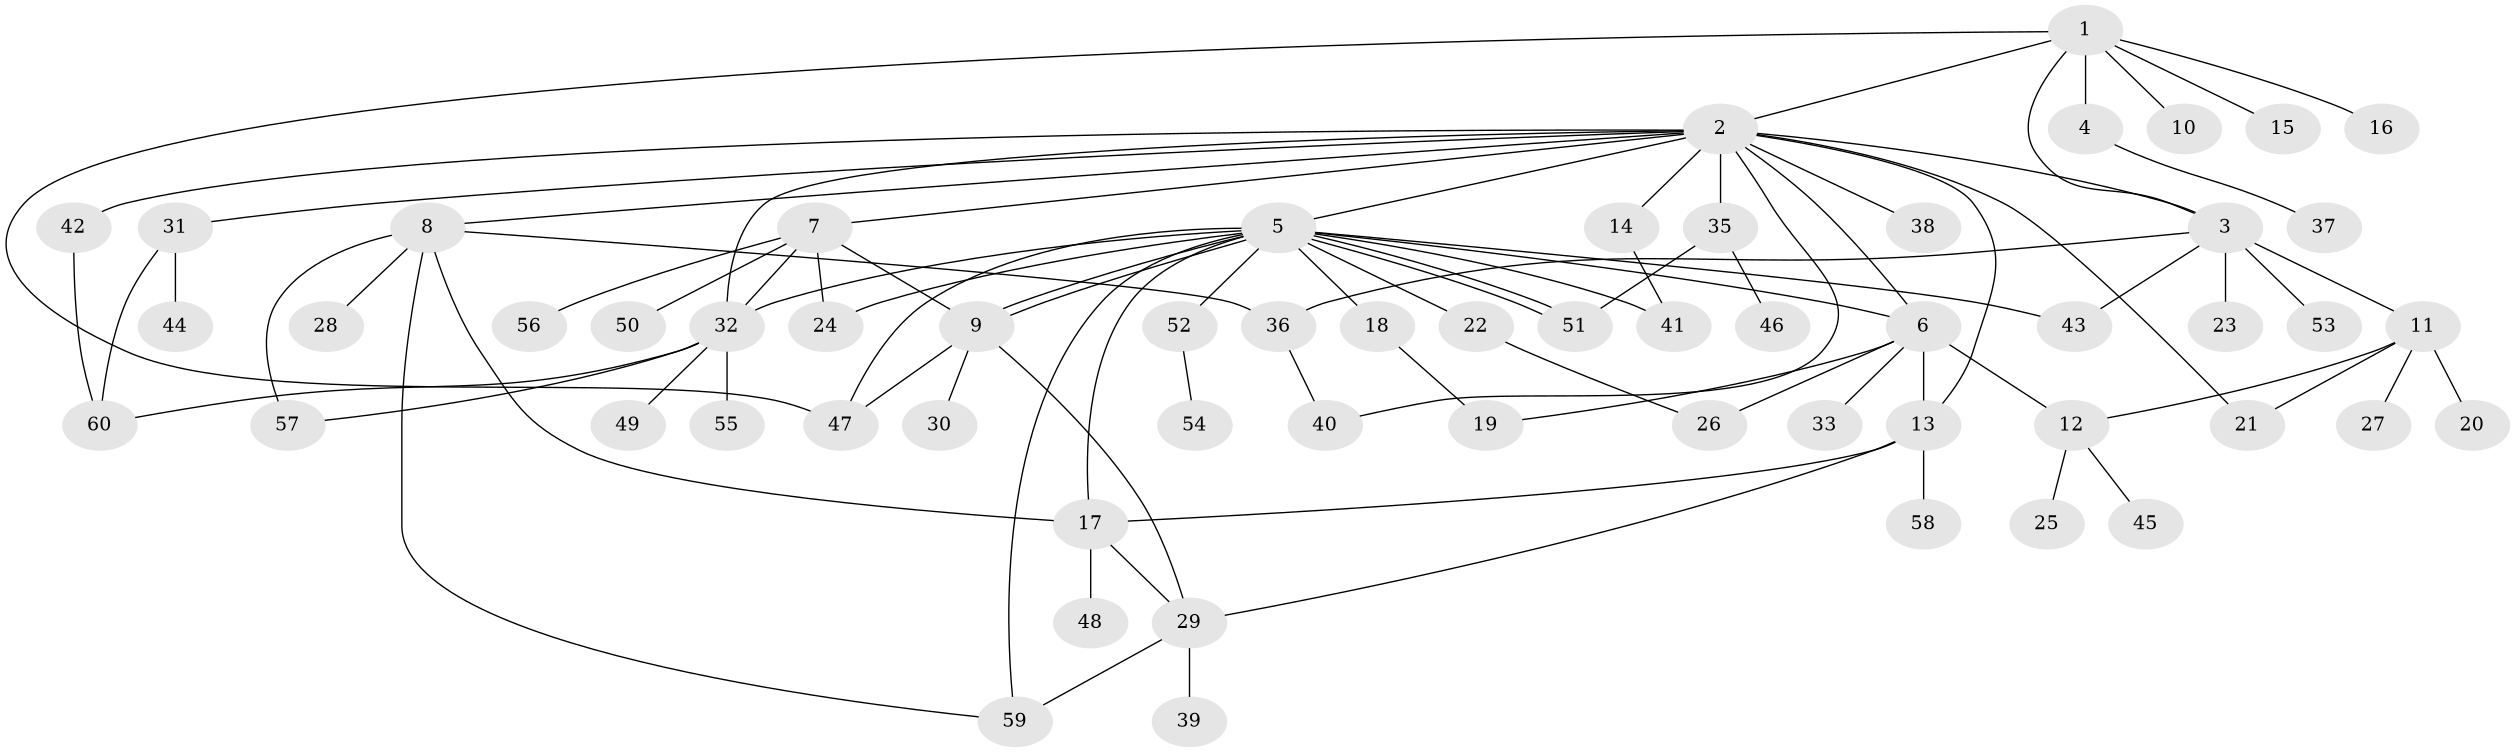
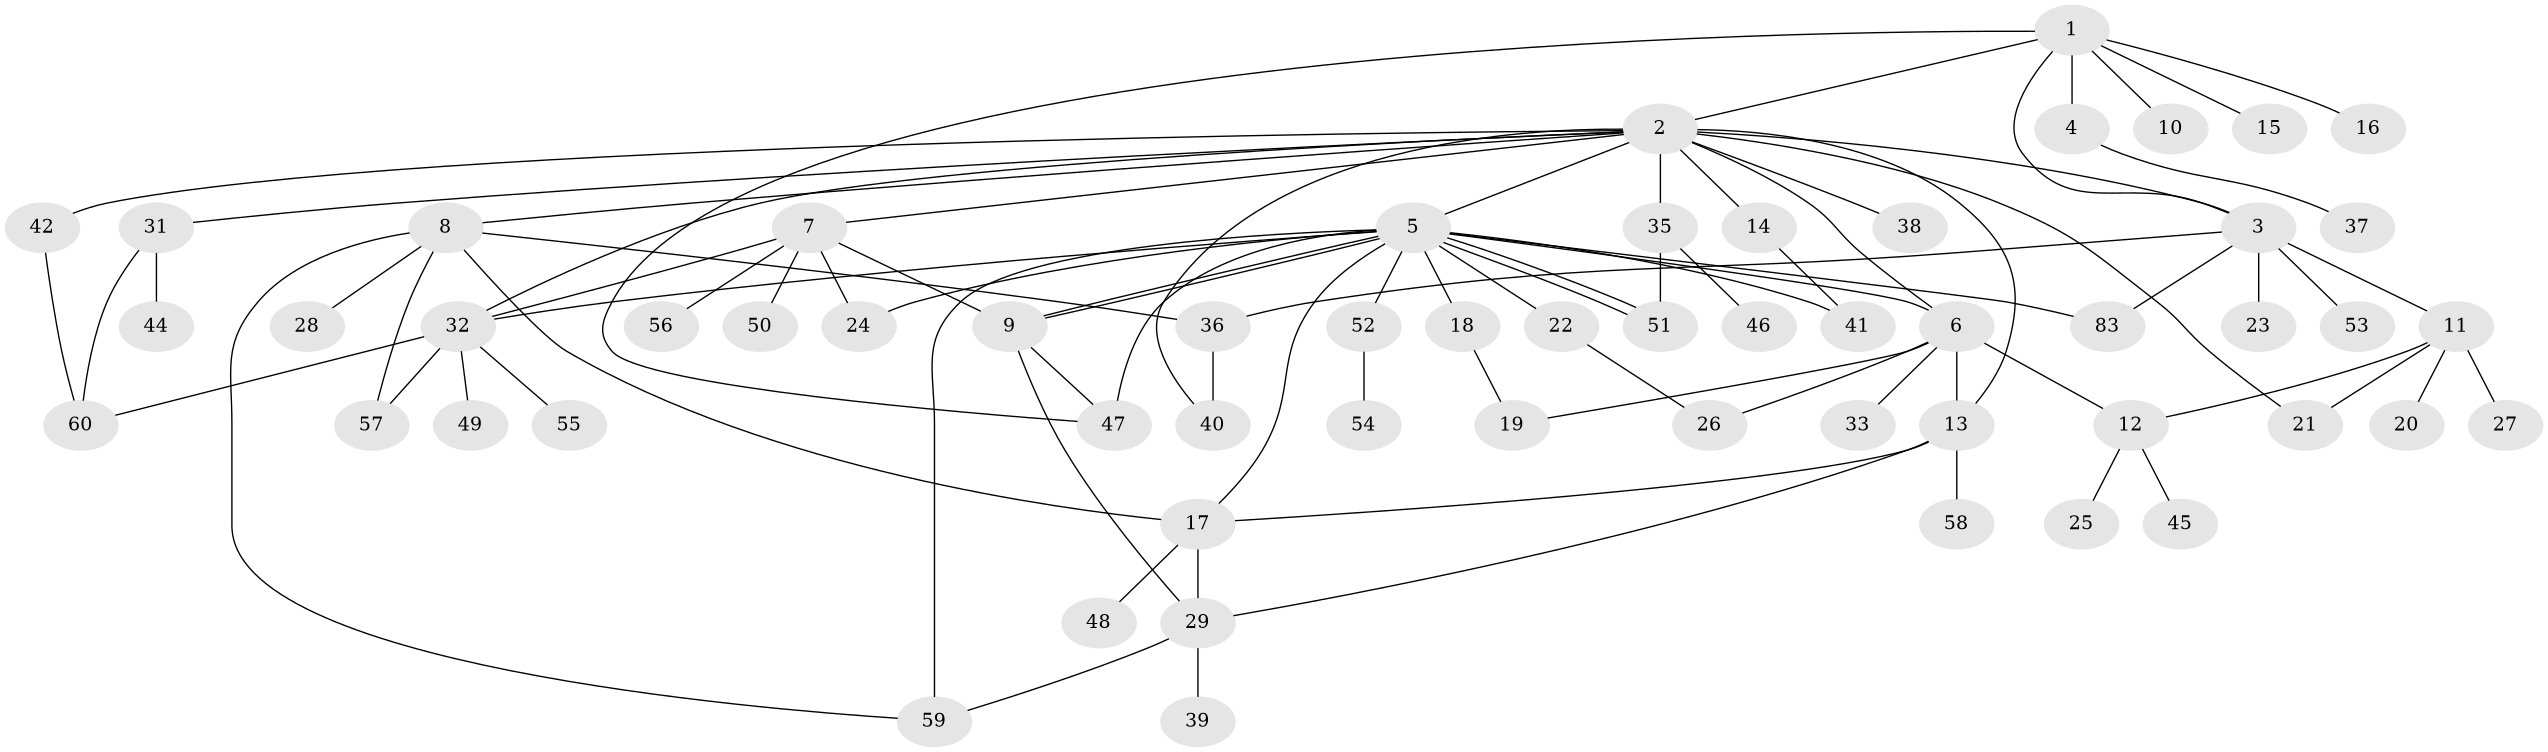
(2075, 327) -> (2108, 327)
(940, 425) -> none
